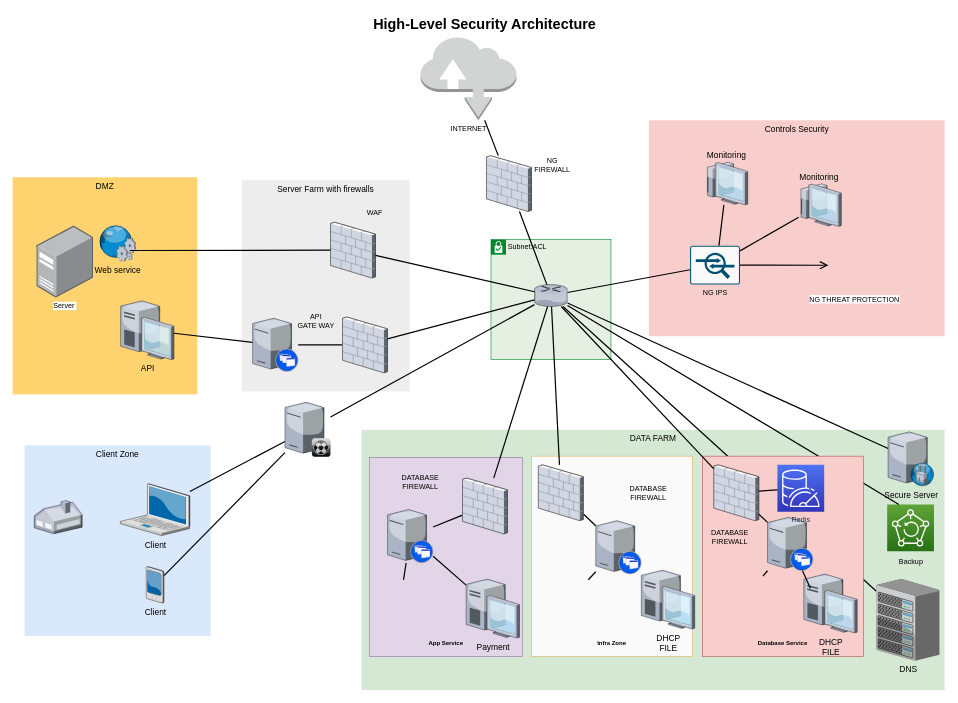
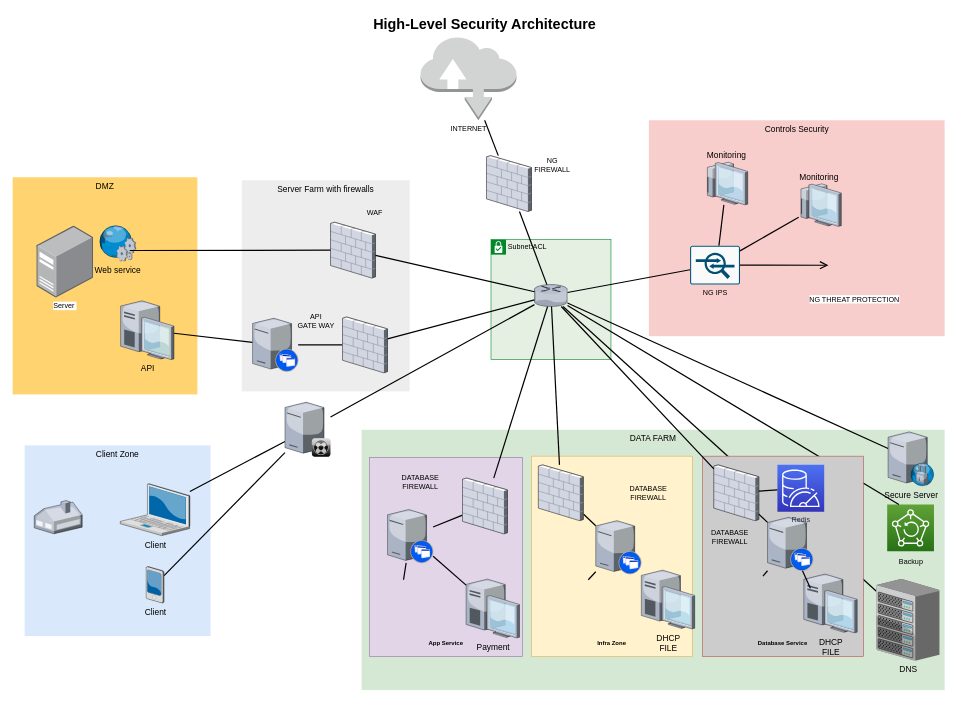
(612, 651) -> (612, 651)
(783, 651) -> (783, 651)
